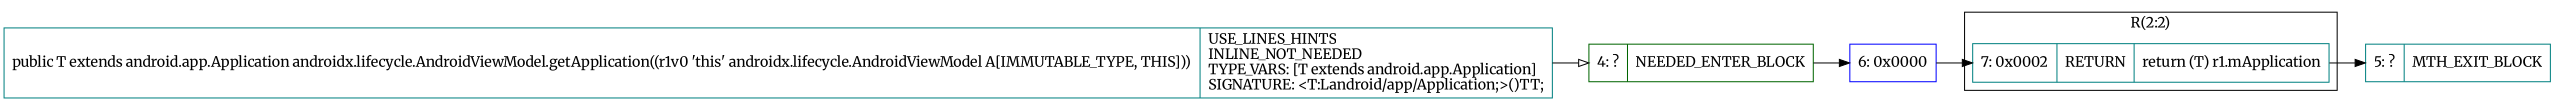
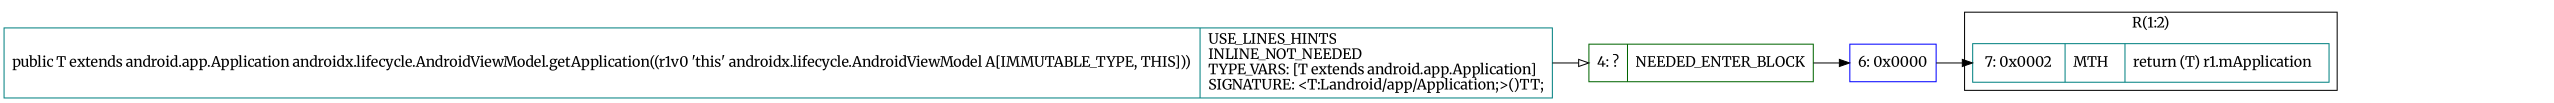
(2151, 24) -> (2151, 24)
(2096, 62) -> (2091, 62)
(2458, 63) -> none
